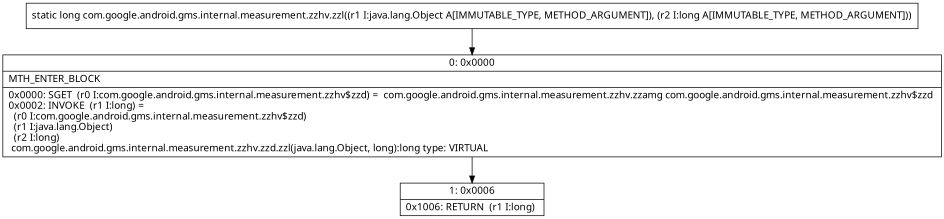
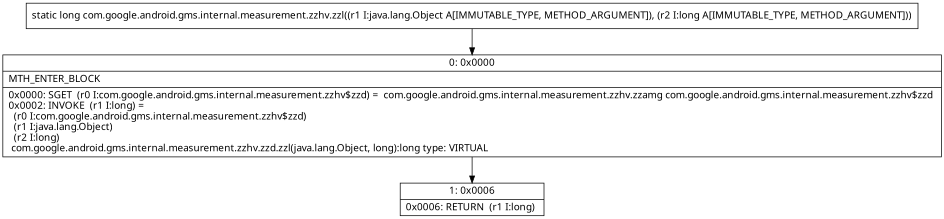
(472, 207) -> (472, 207)
